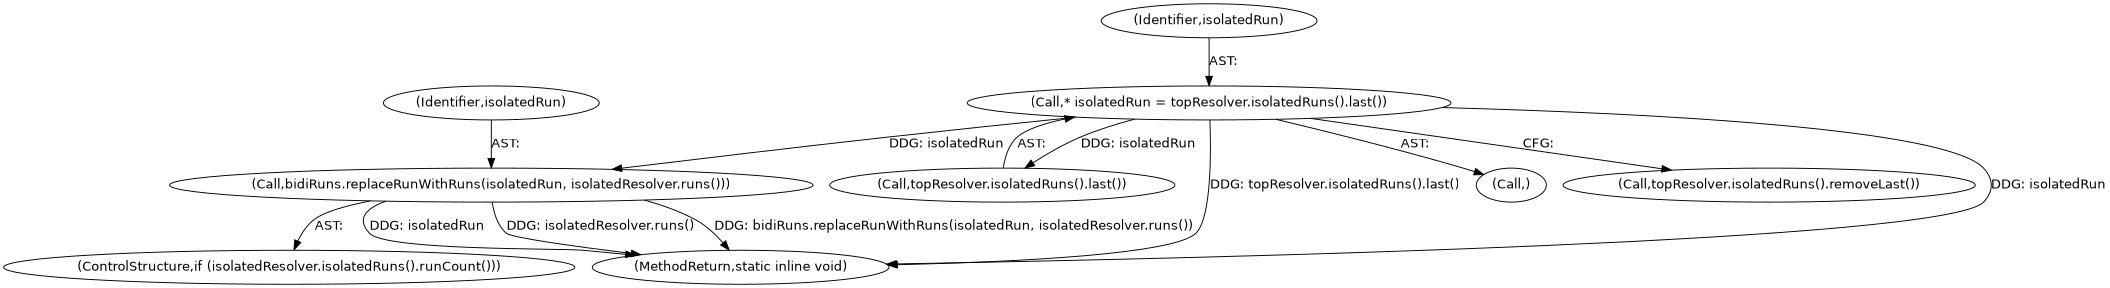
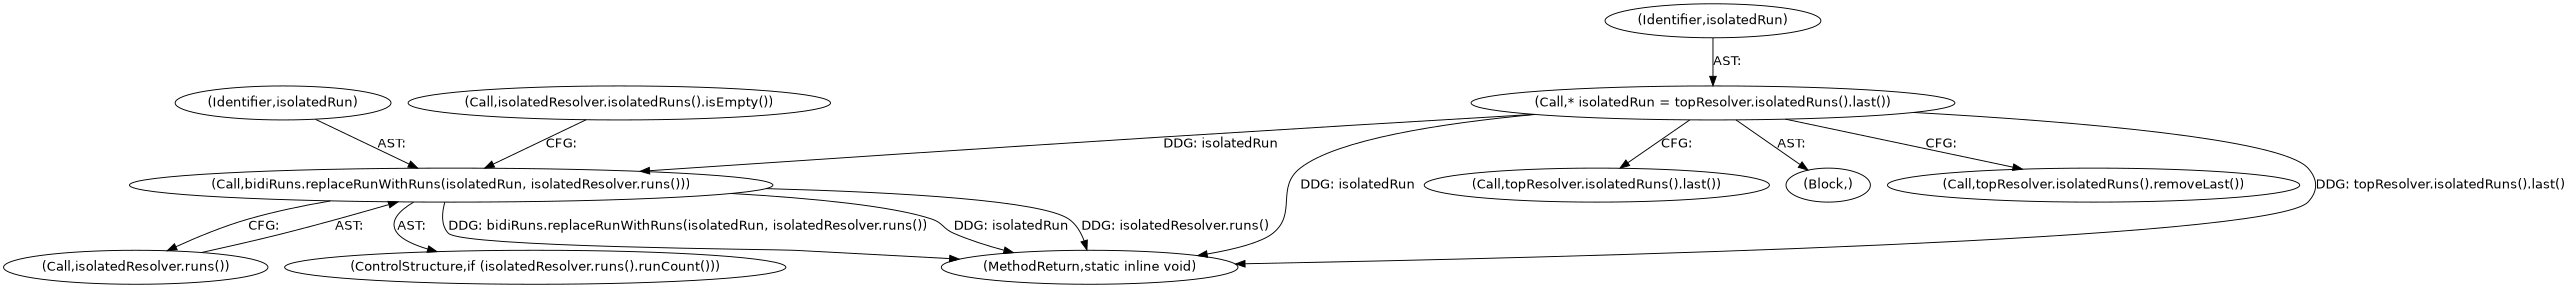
none -> (619, 103)
(1024, 132) -> none
(1138, 144) -> (1679, 144)
(1511, 185) -> (1828, 185)
none -> (136, 267)
(289, 267) -> (535, 267)
